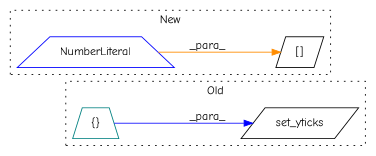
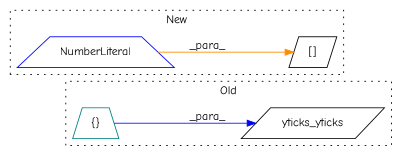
(300, 123) -> (313, 123)
